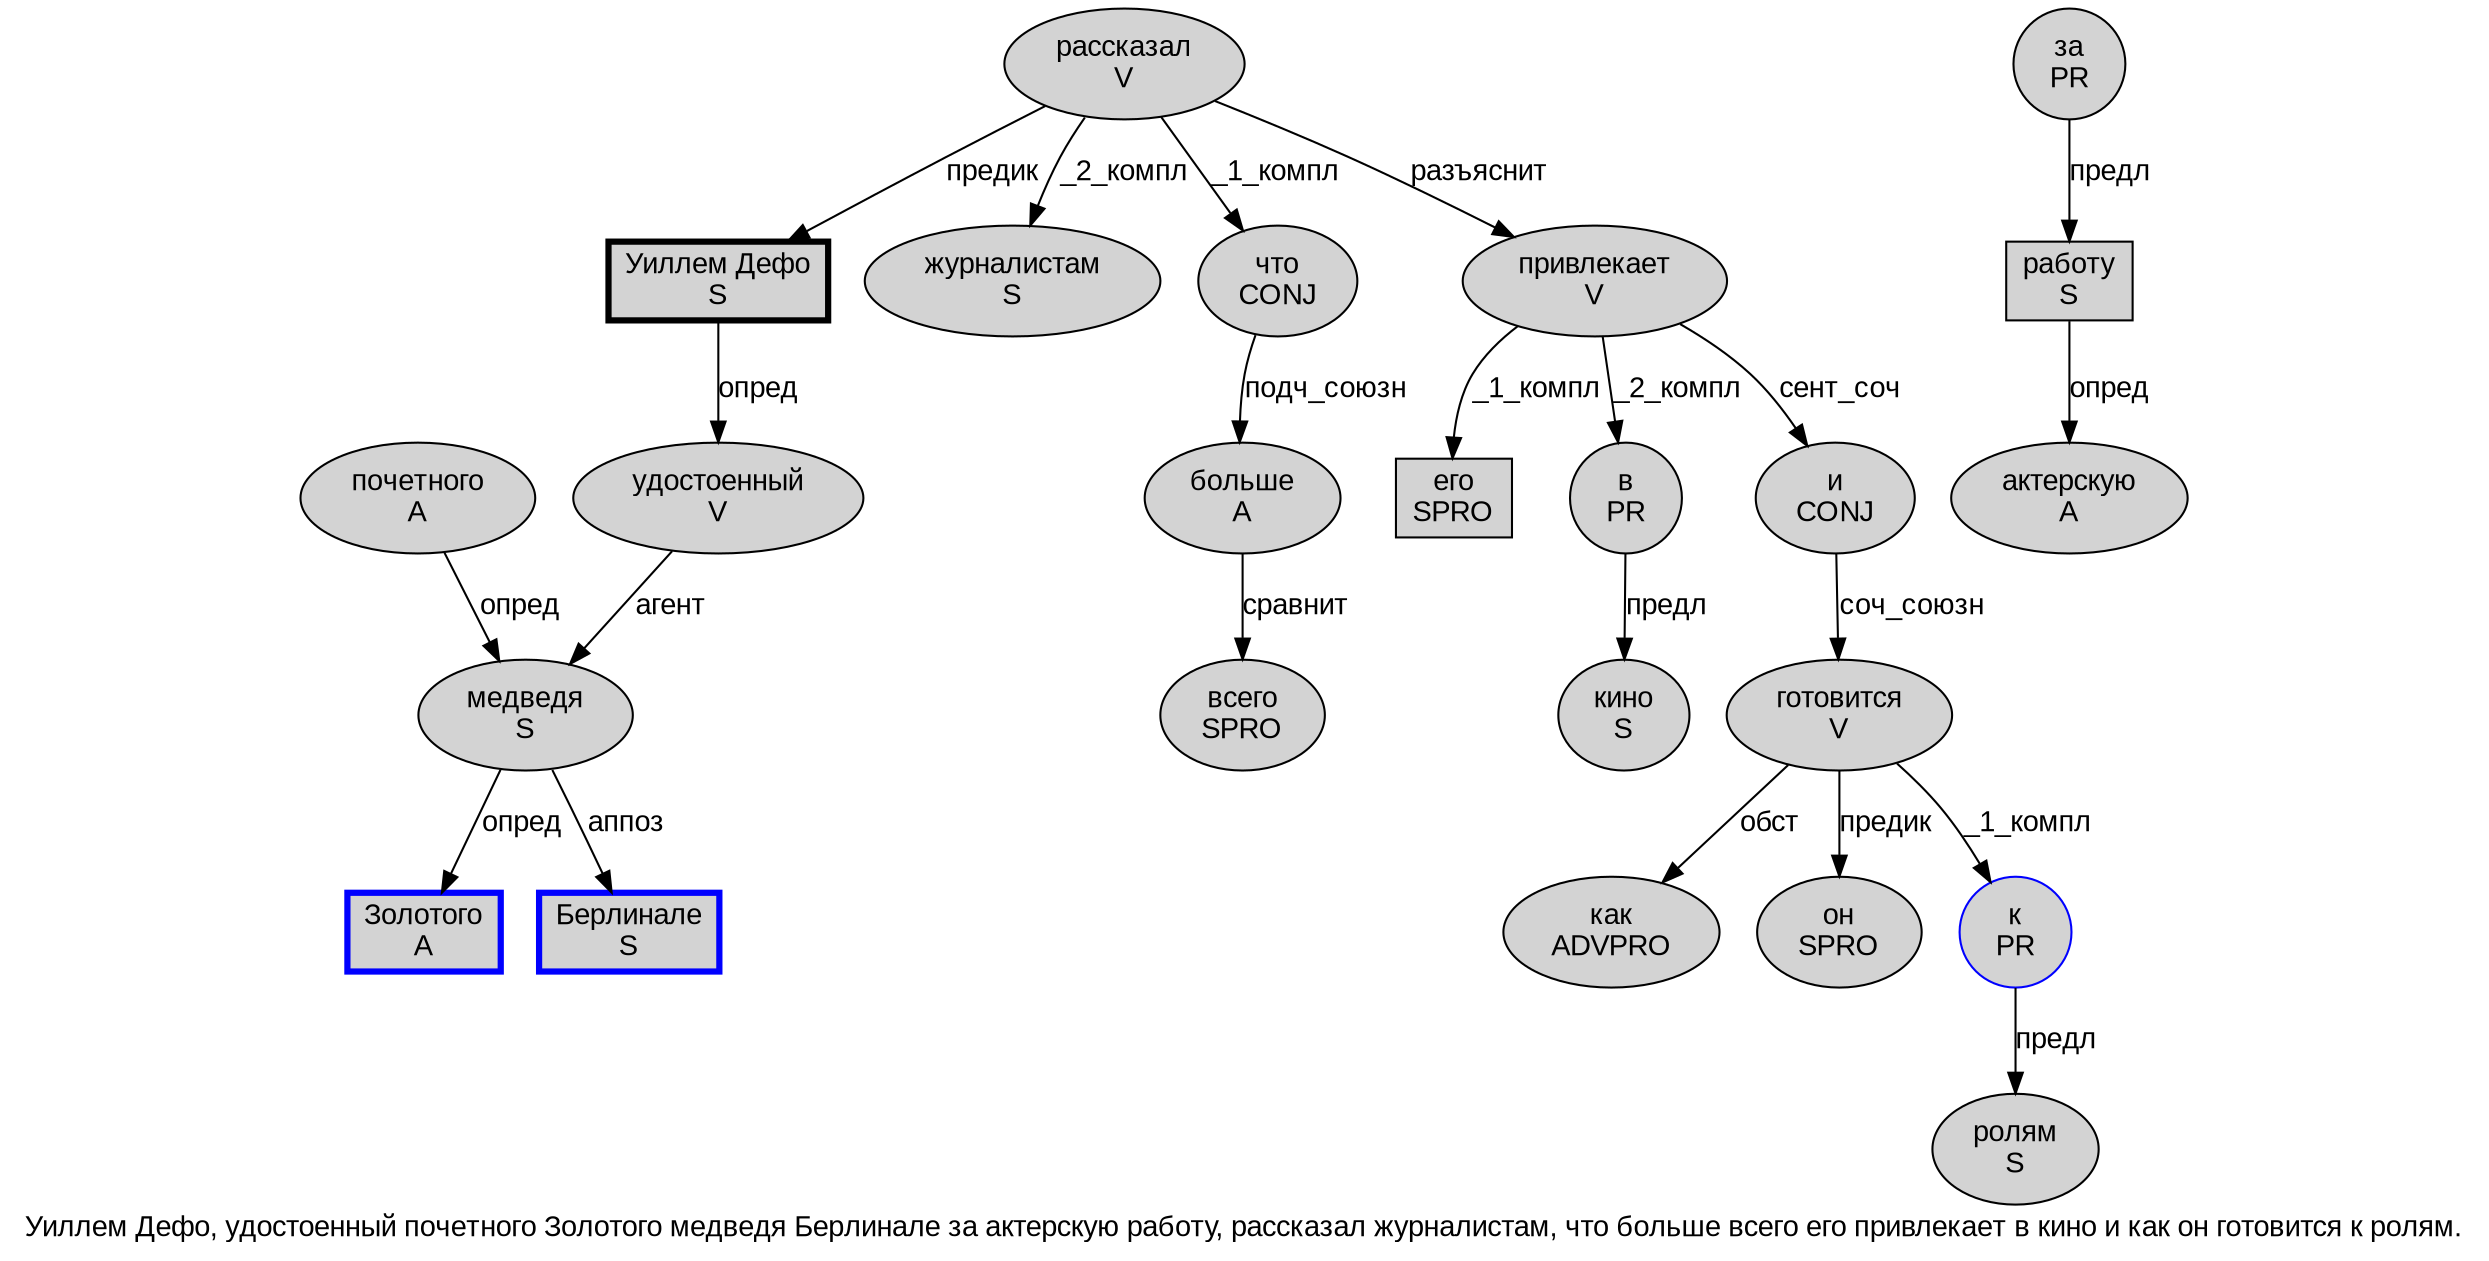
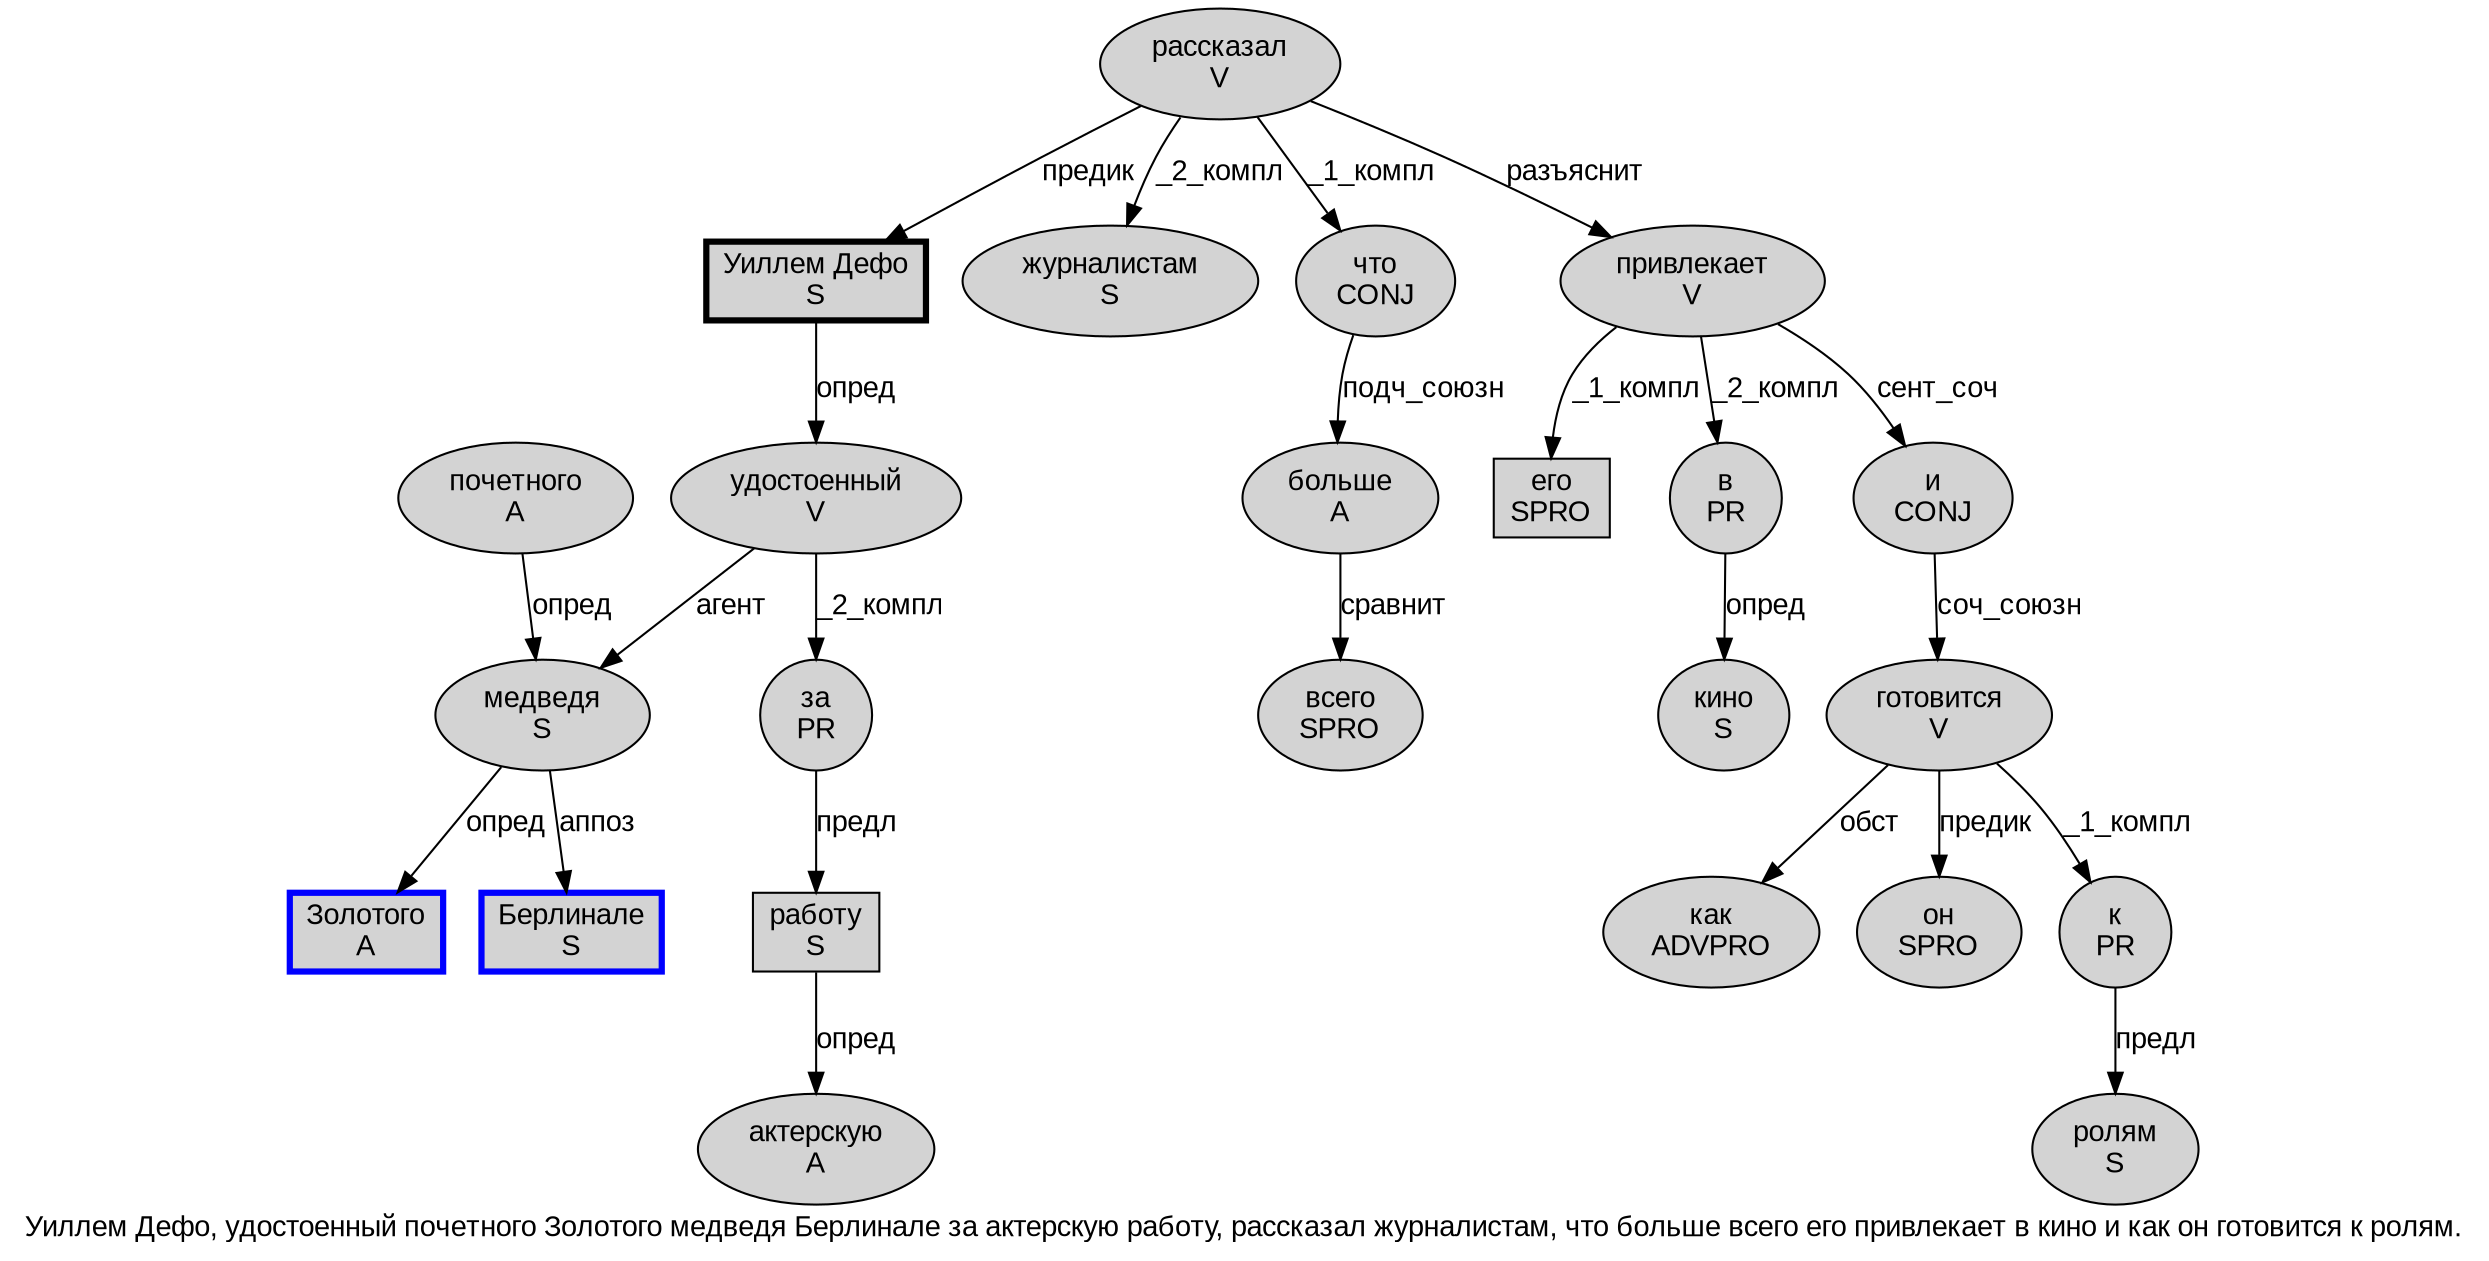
none -> (816, 596)
(1667, 607) -> (1766, 607)
(2016, 932) -> (2115, 932)
